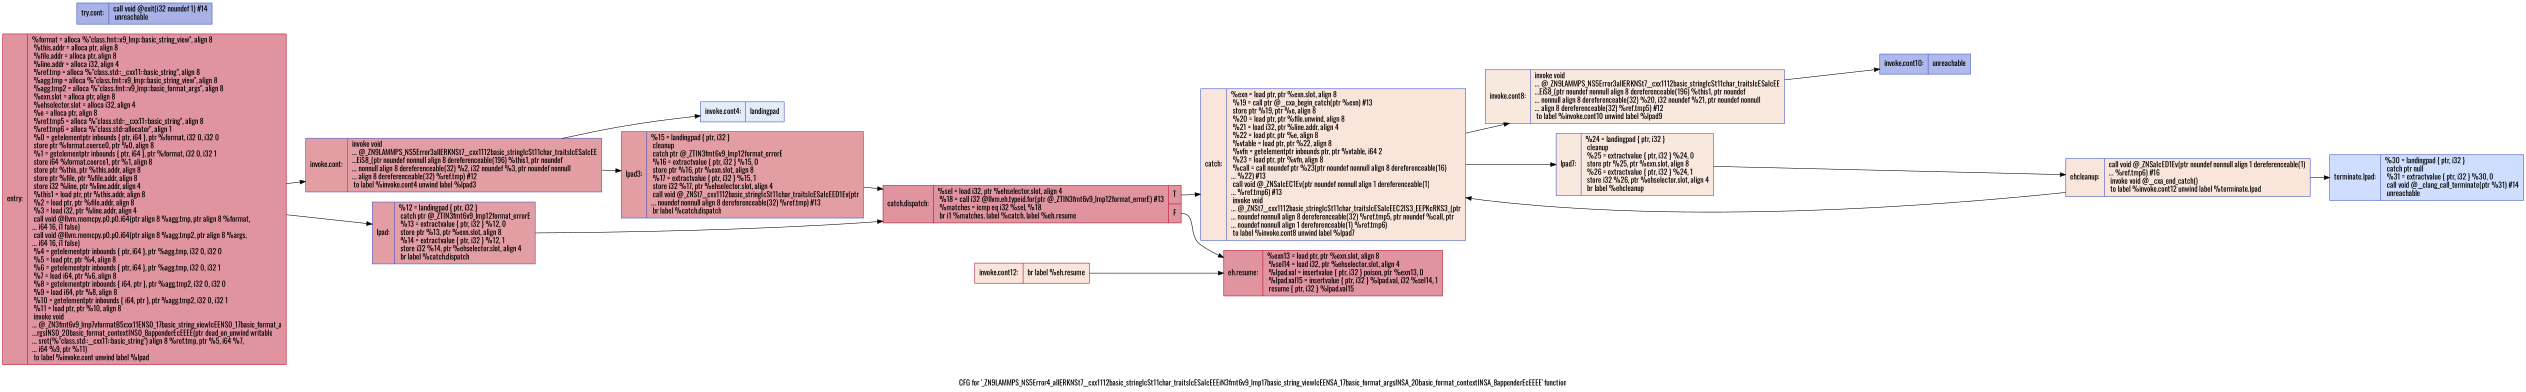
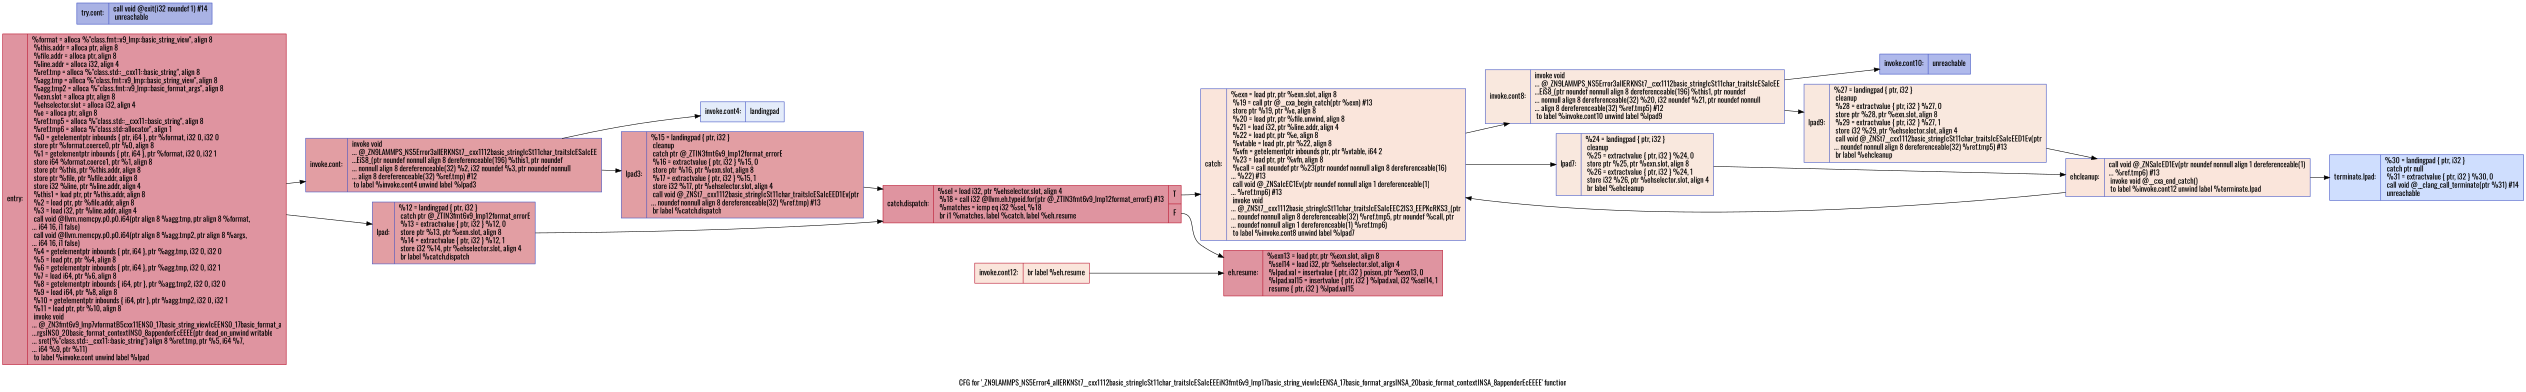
none -> (1925, 123)
(2134, 173) -> (2134, 173)
